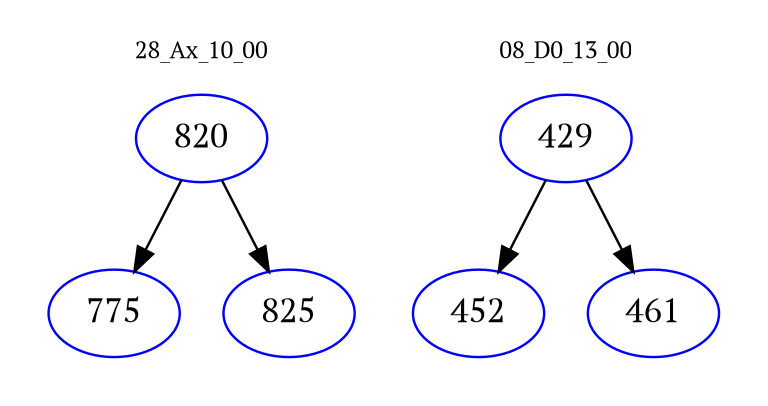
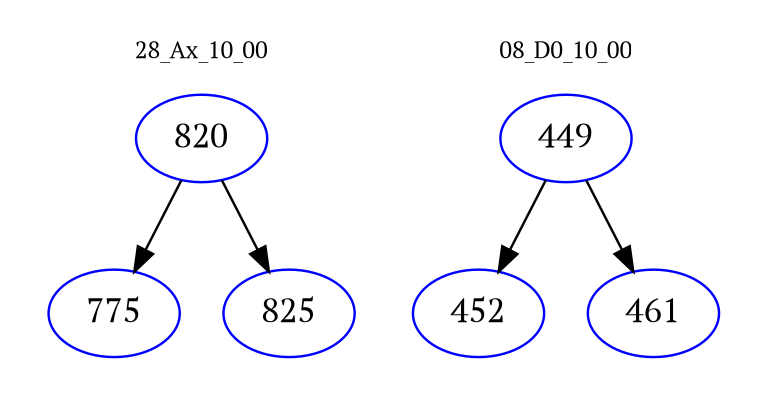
(566, 52) -> (566, 52)
(566, 138) -> (566, 138)
